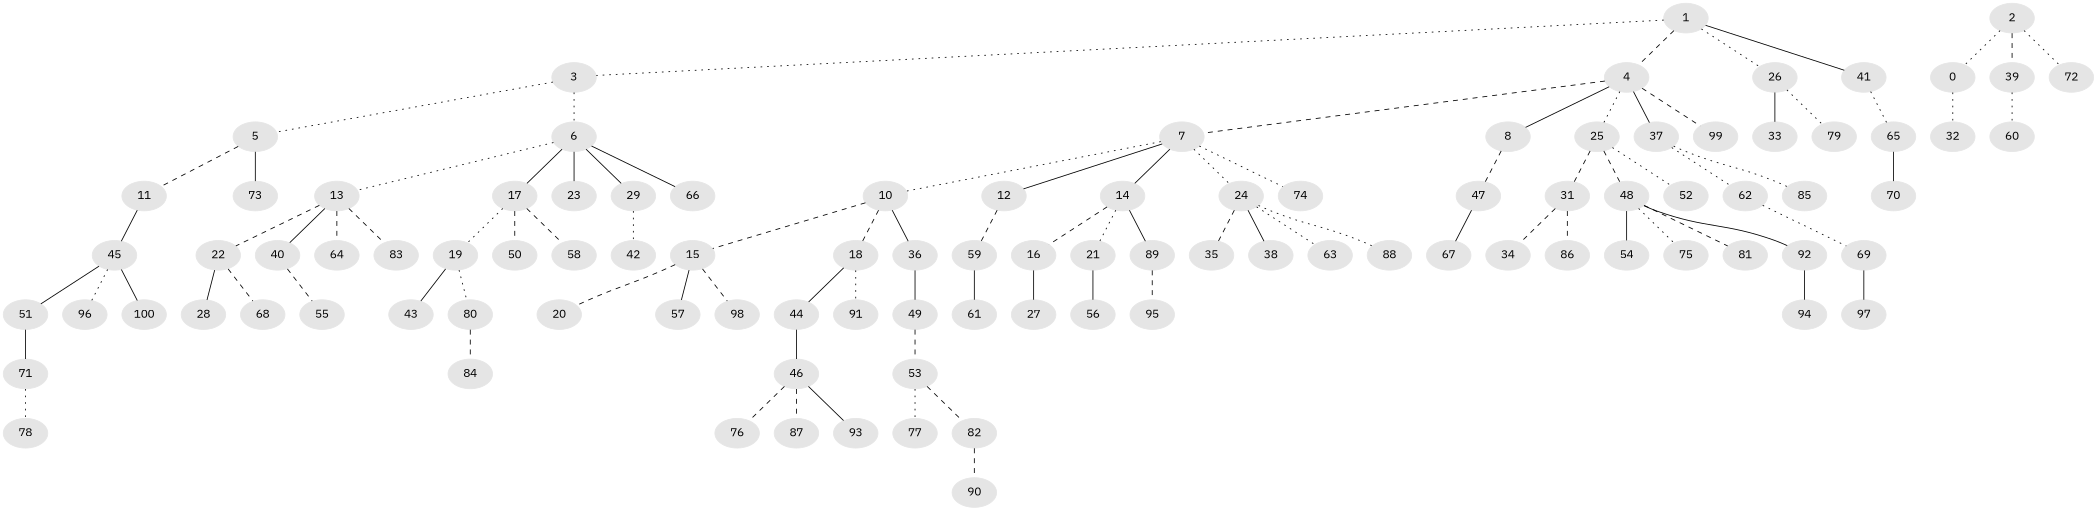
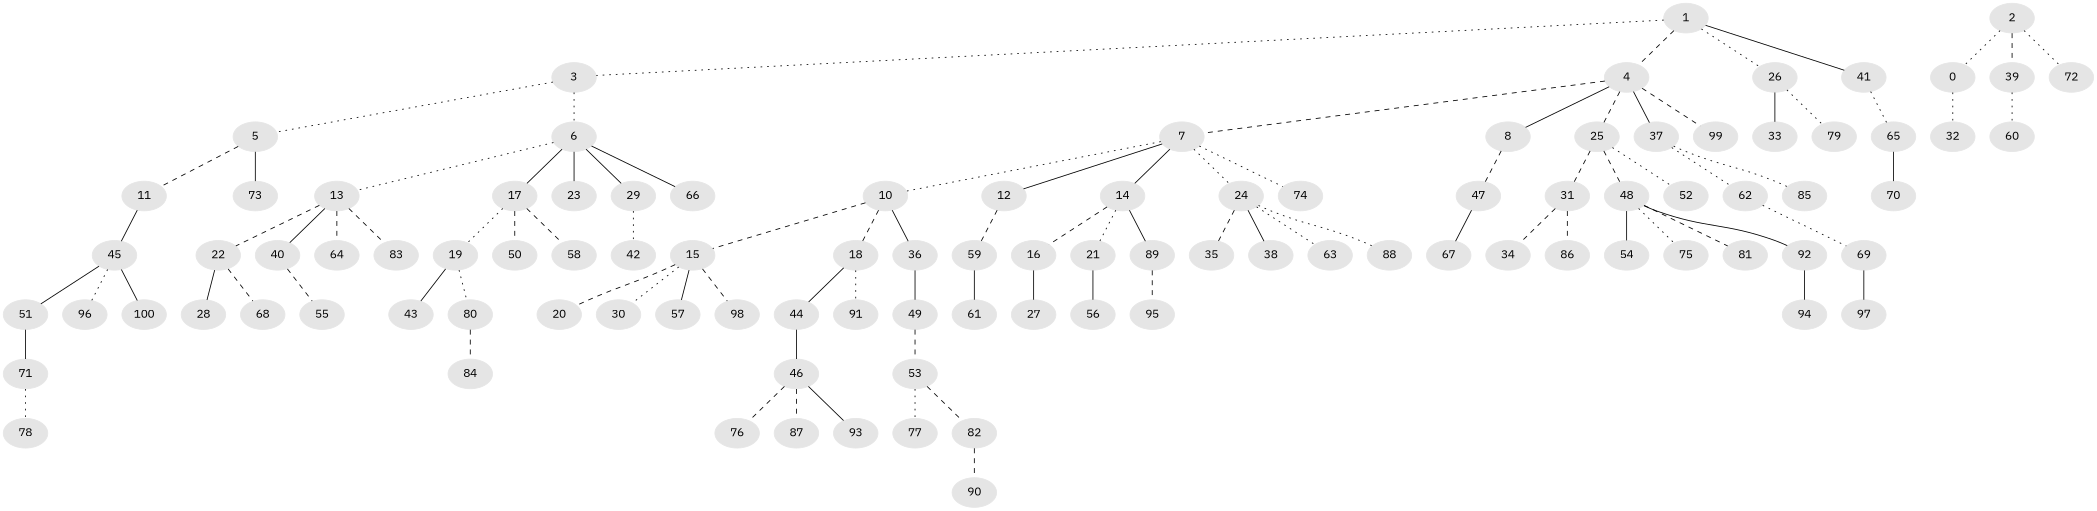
(1612, 107) -> (1612, 107)
none -> (619, 315)
